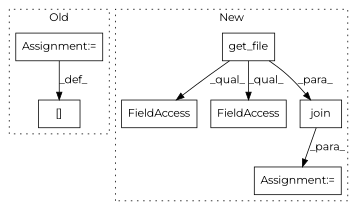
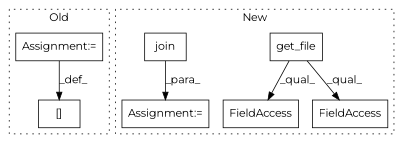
(289, 76) -> none
